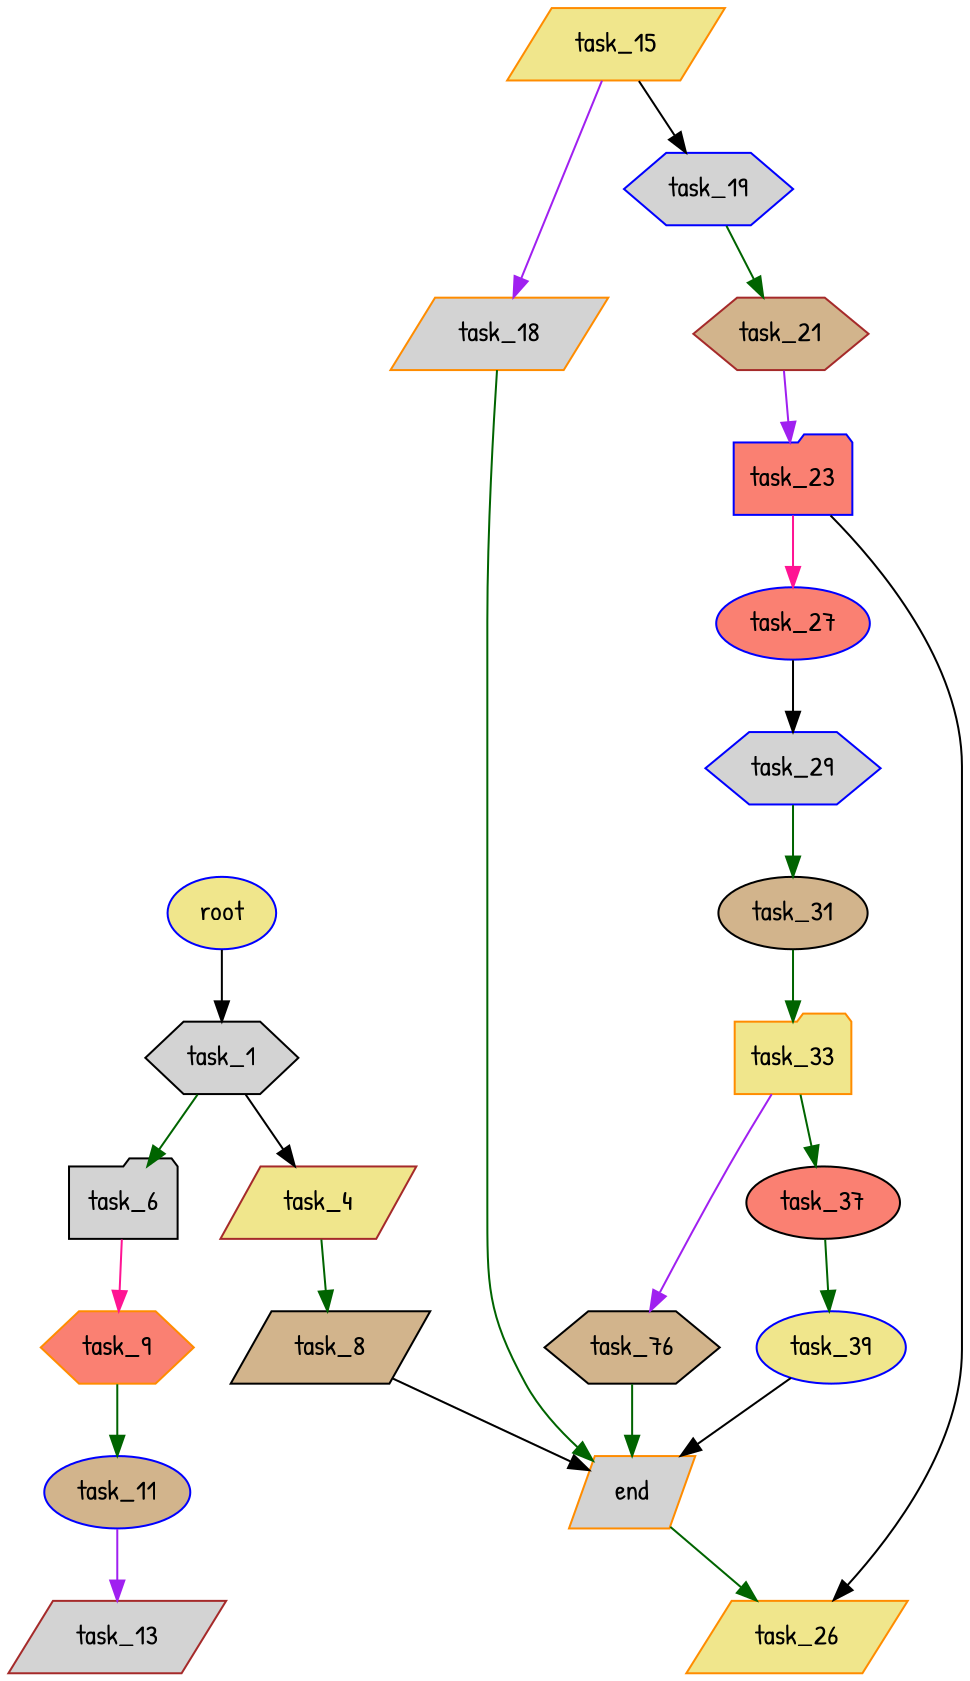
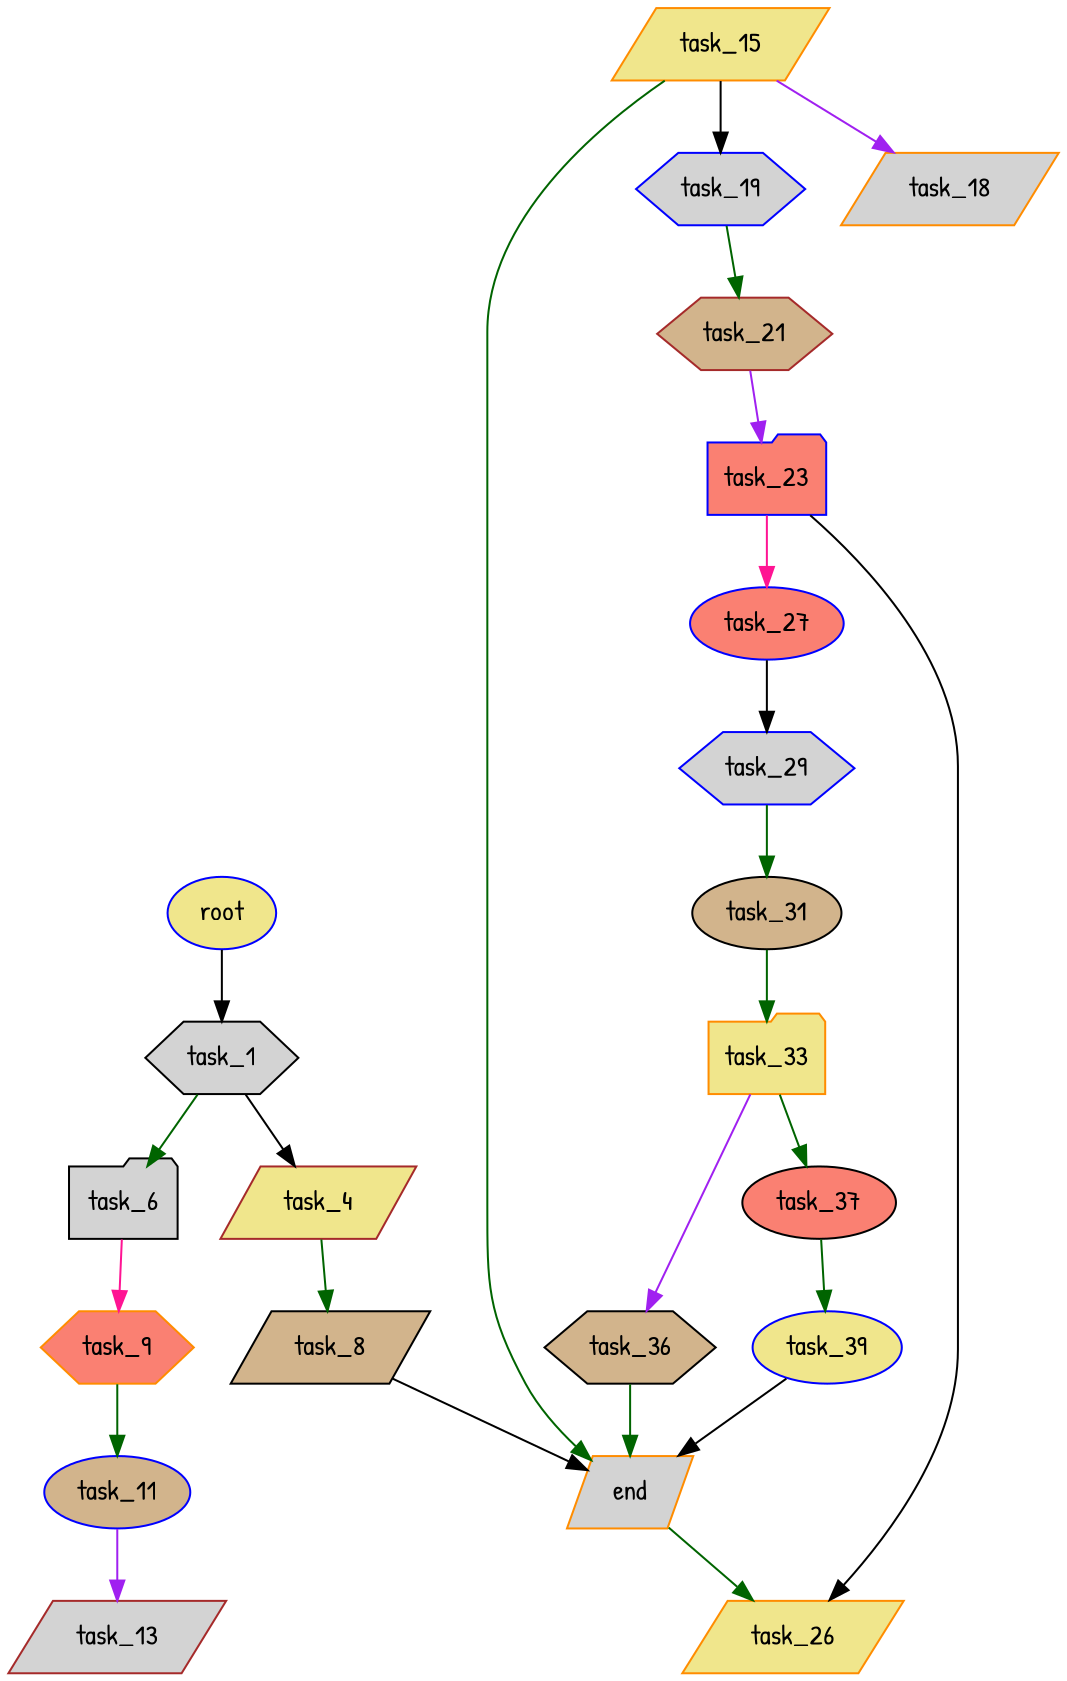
(487, 922) -> (487, 742)
(632, 1347) -> (630, 1347)
